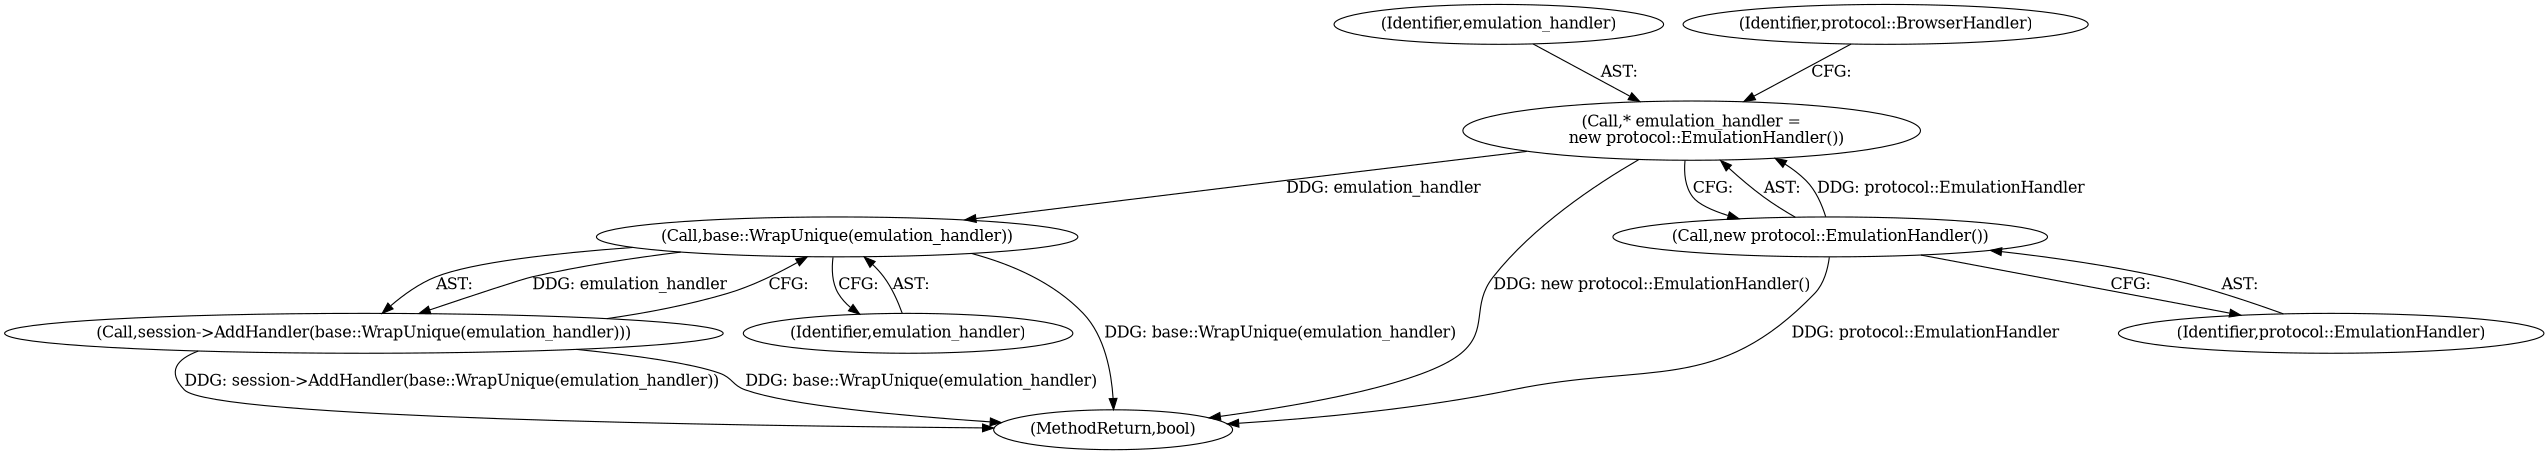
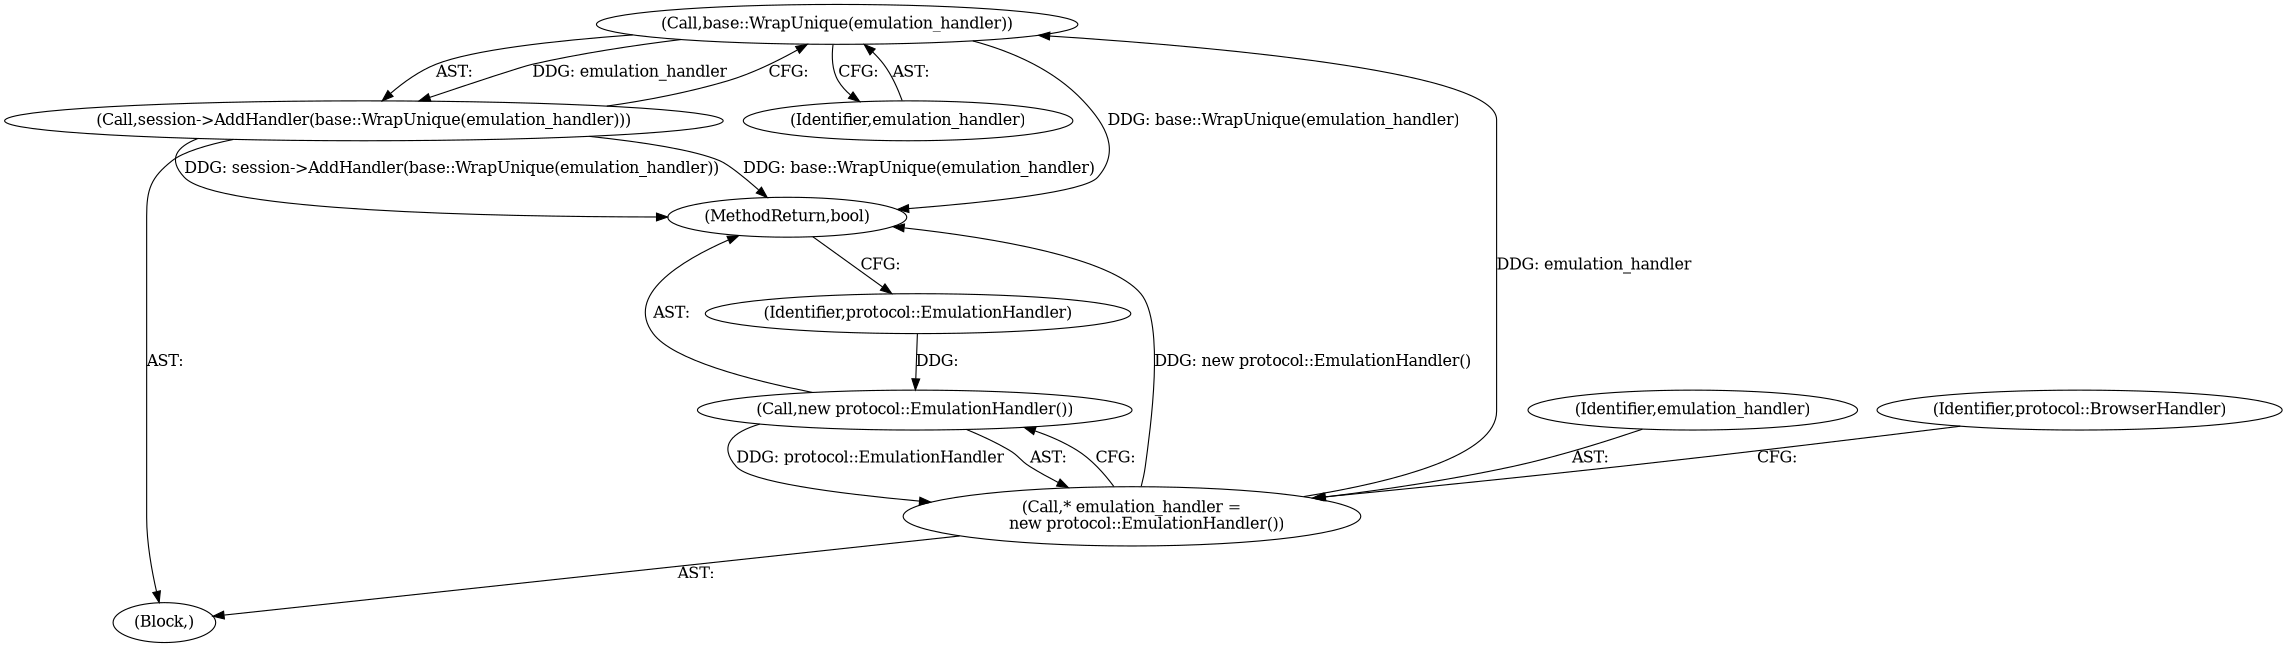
(2075, 284) -> (848, 262)
(2242, 285) -> (940, 362)
(1926, 333) -> (674, 314)
none -> (164, 623)
